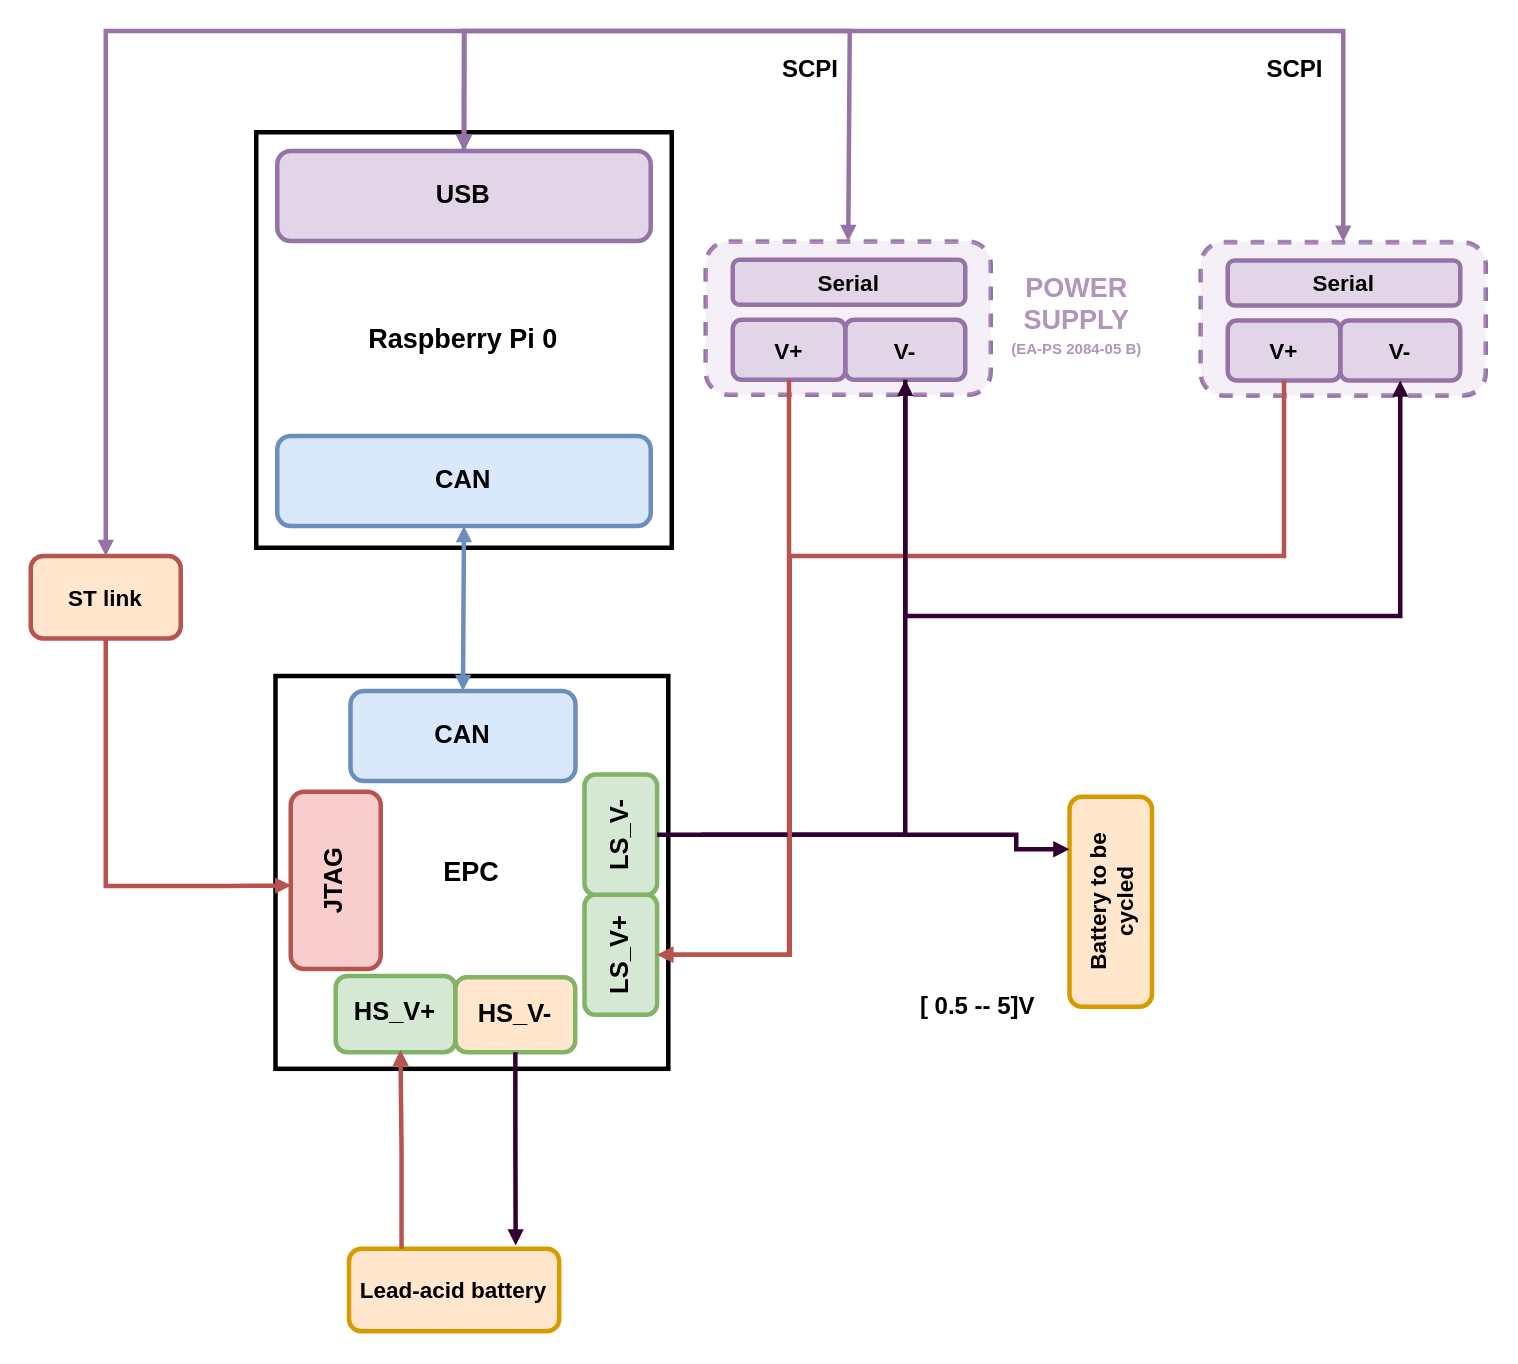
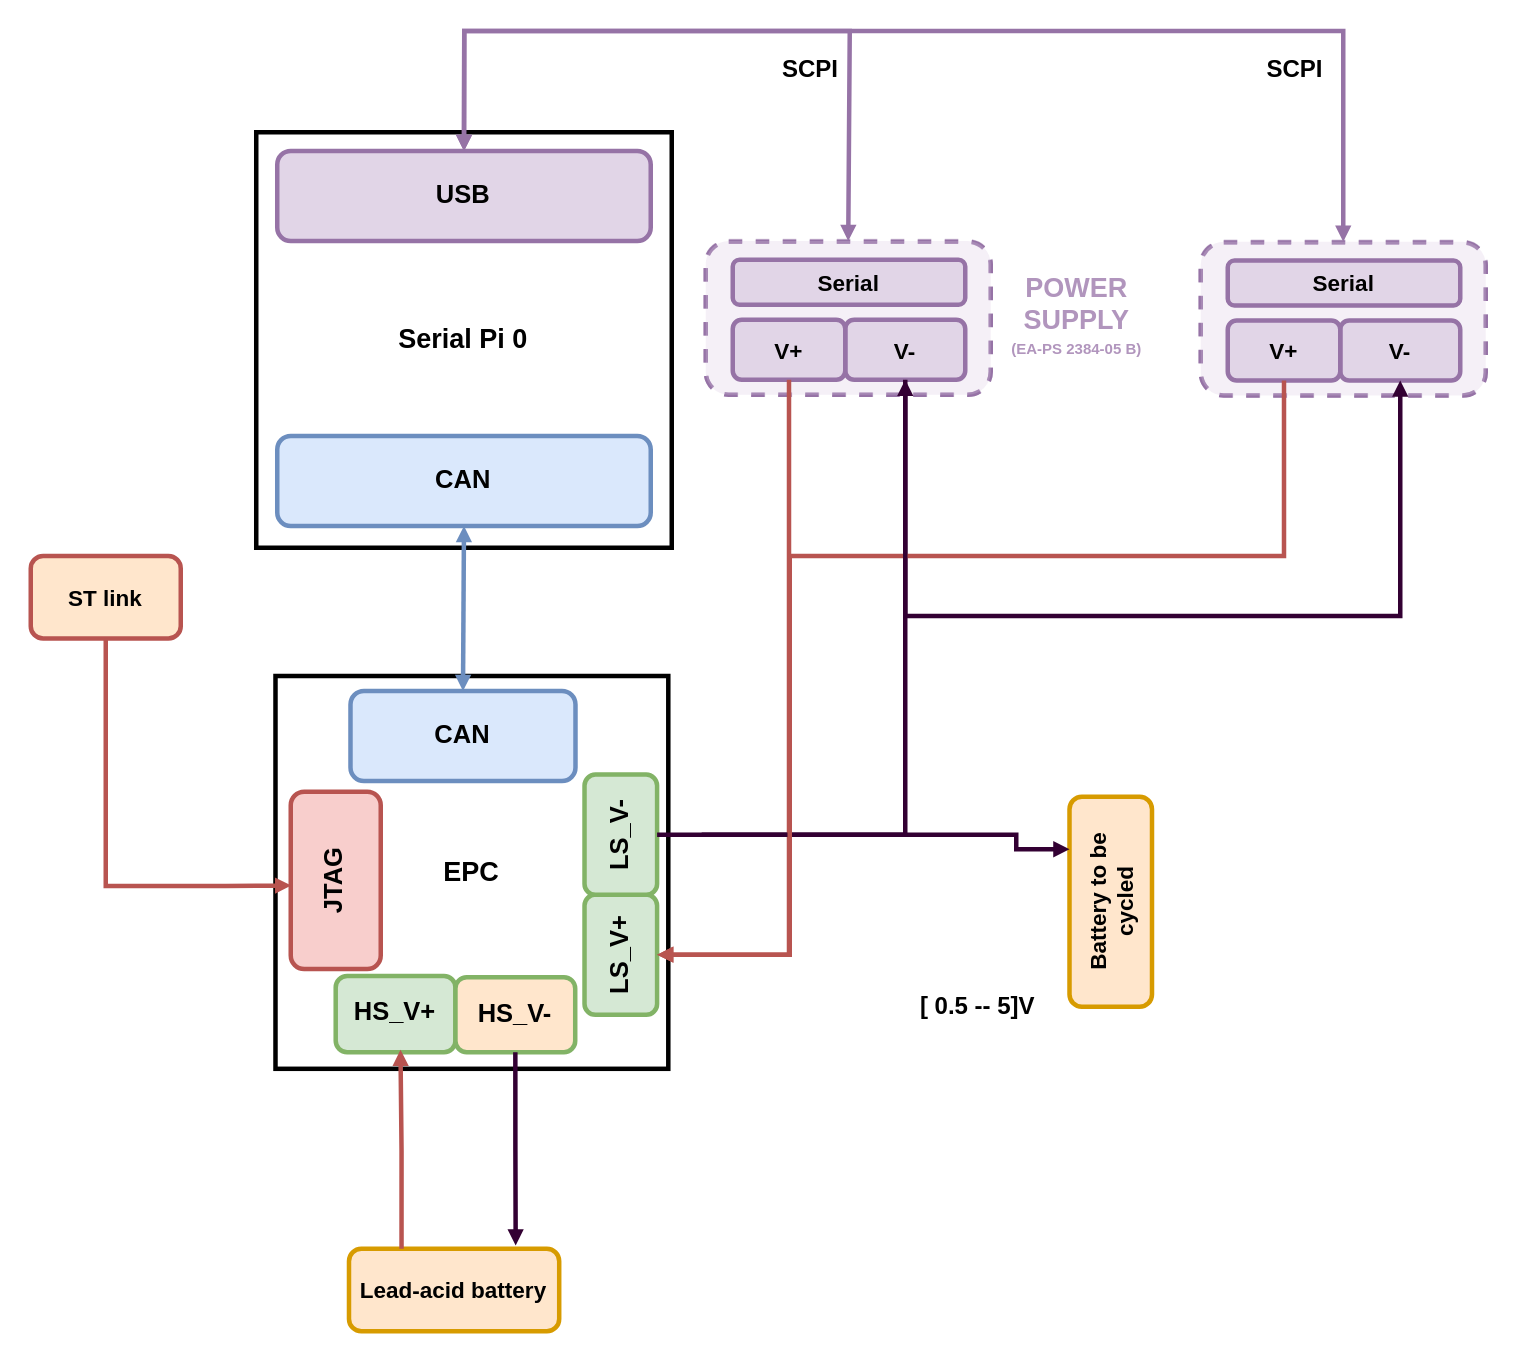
(106, 108) -> none
(1077, 316) -> (1077, 316)
(464, 340) -> (464, 340)
